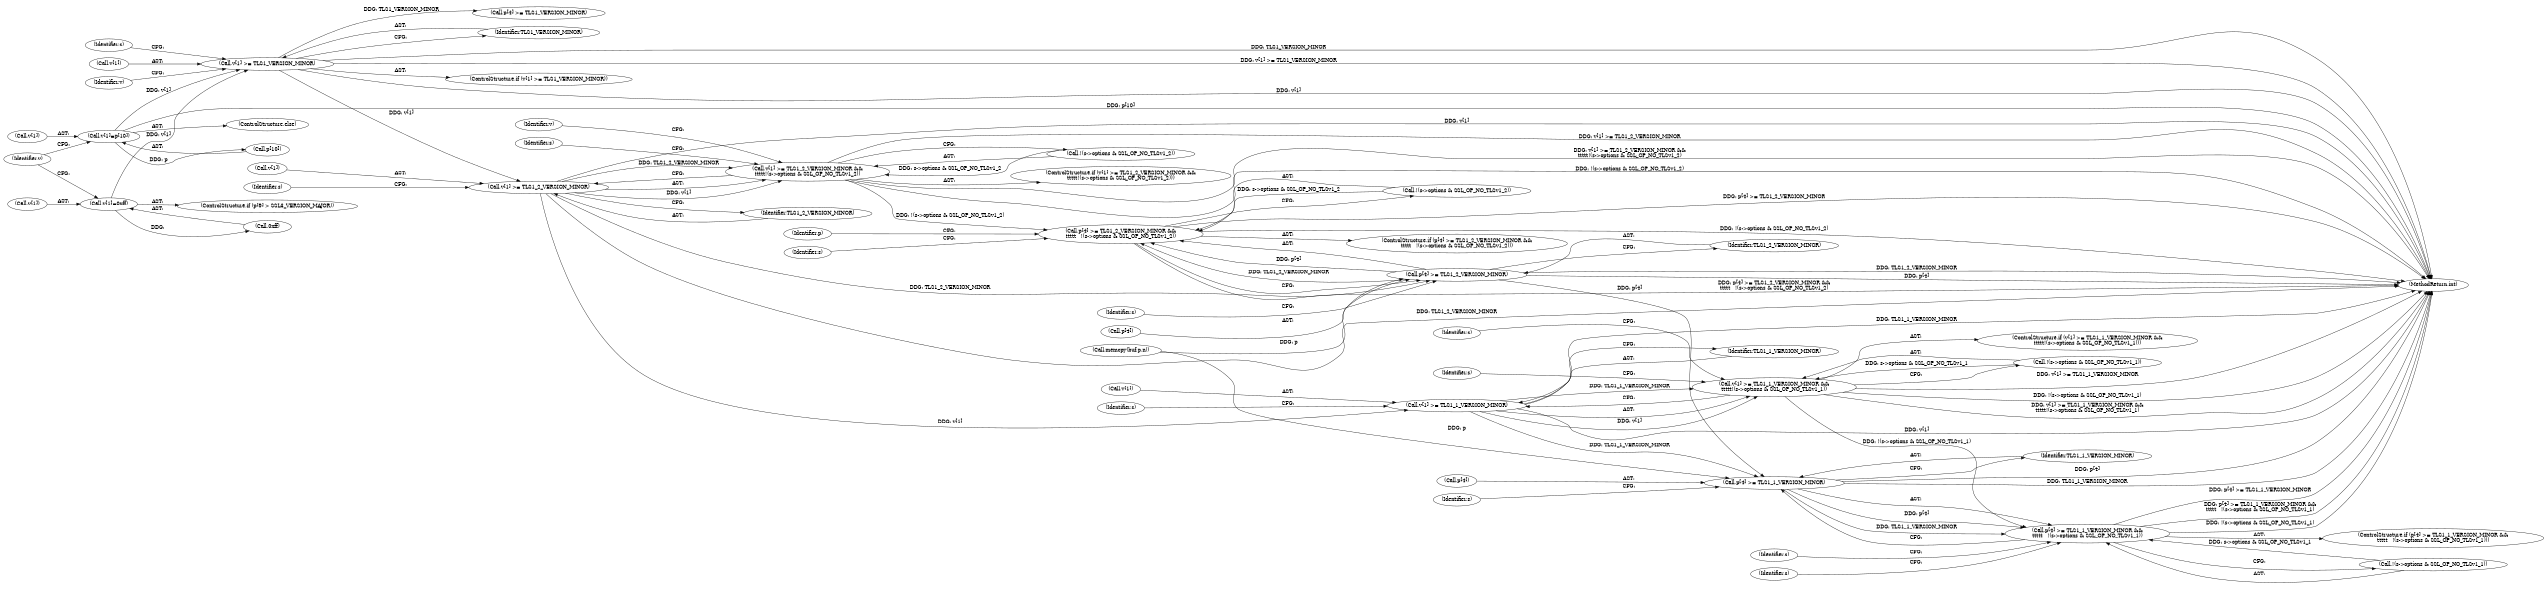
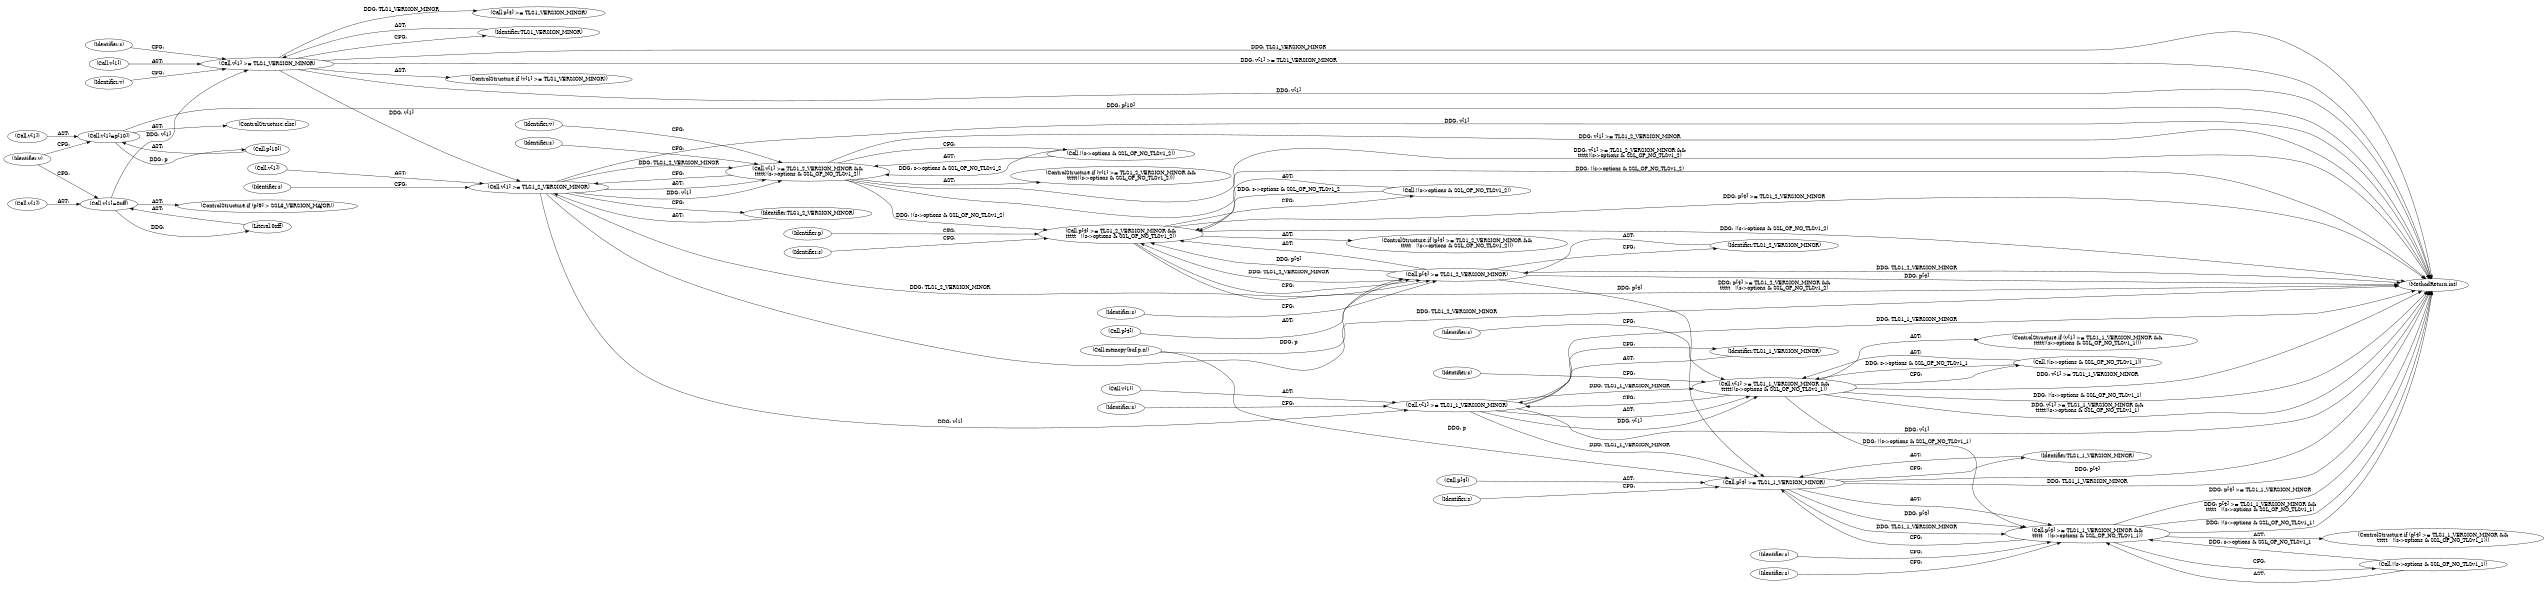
(171, 92) -> none
(267, 227) -> (267, 227)
